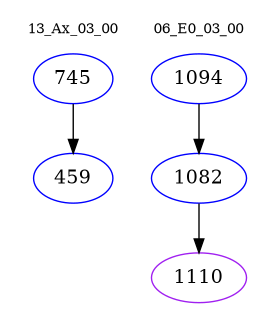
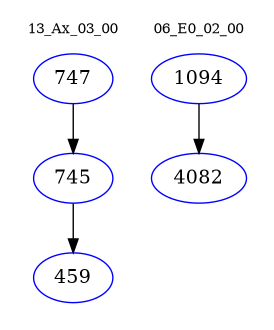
(199, 30) -> (199, 30)
none -> (73, 79)
(199, 178) -> (199, 178)
(199, 278) -> none
